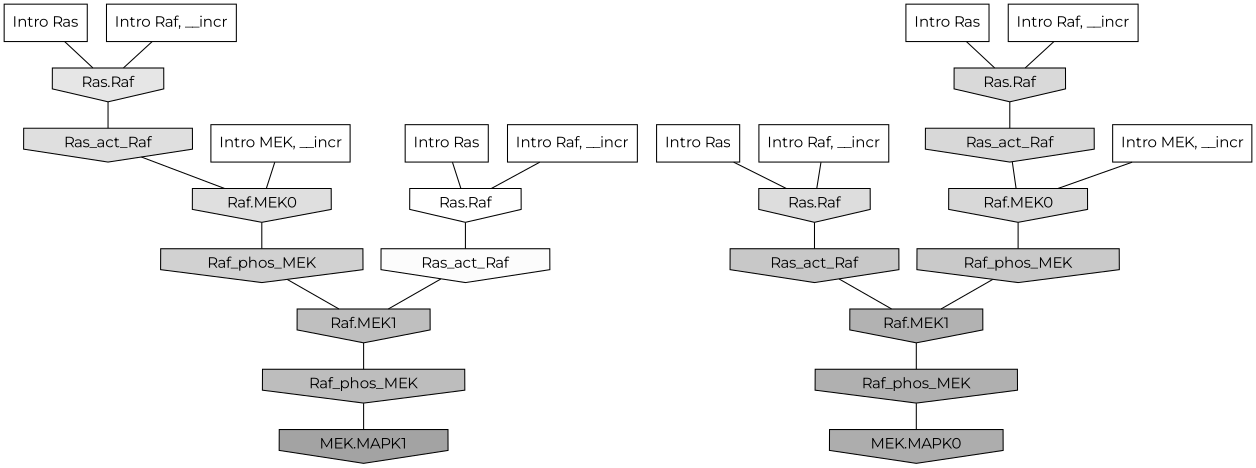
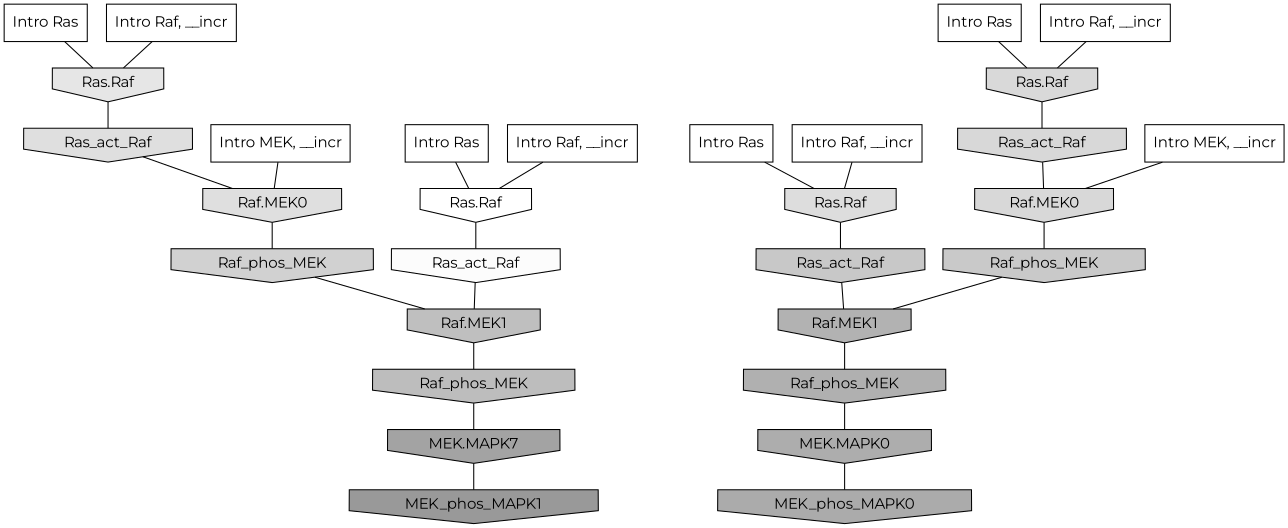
(364, 445) -> (474, 445)
none -> (474, 505)
none -> (845, 505)
